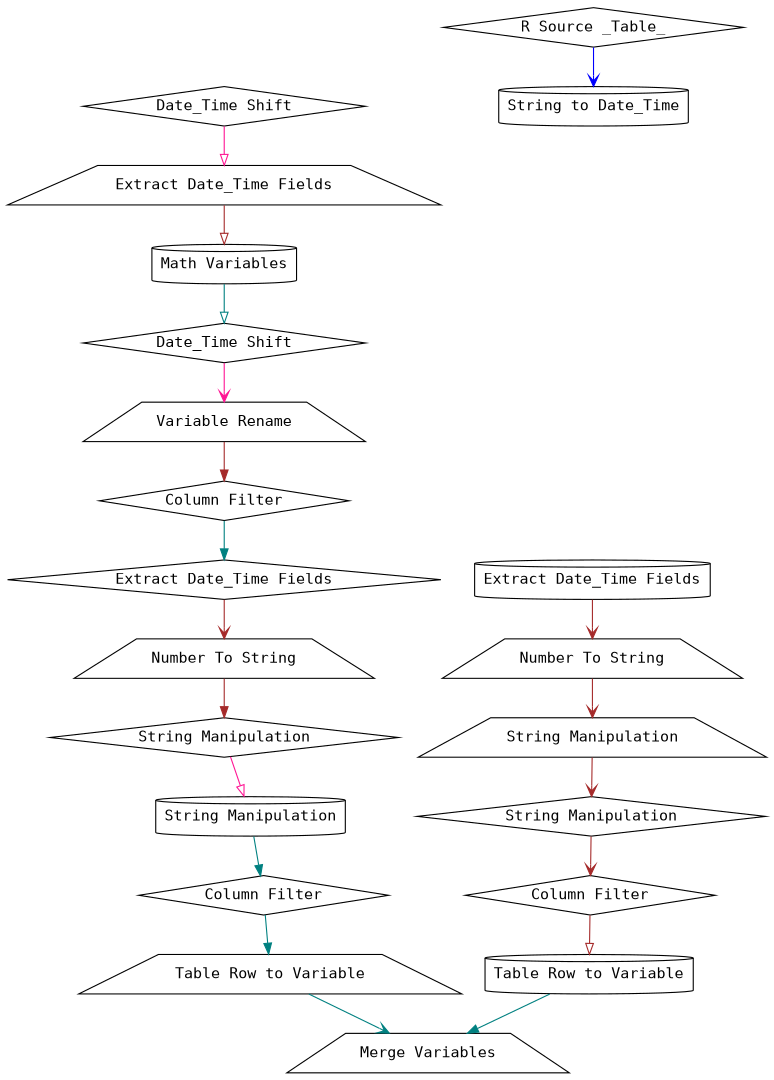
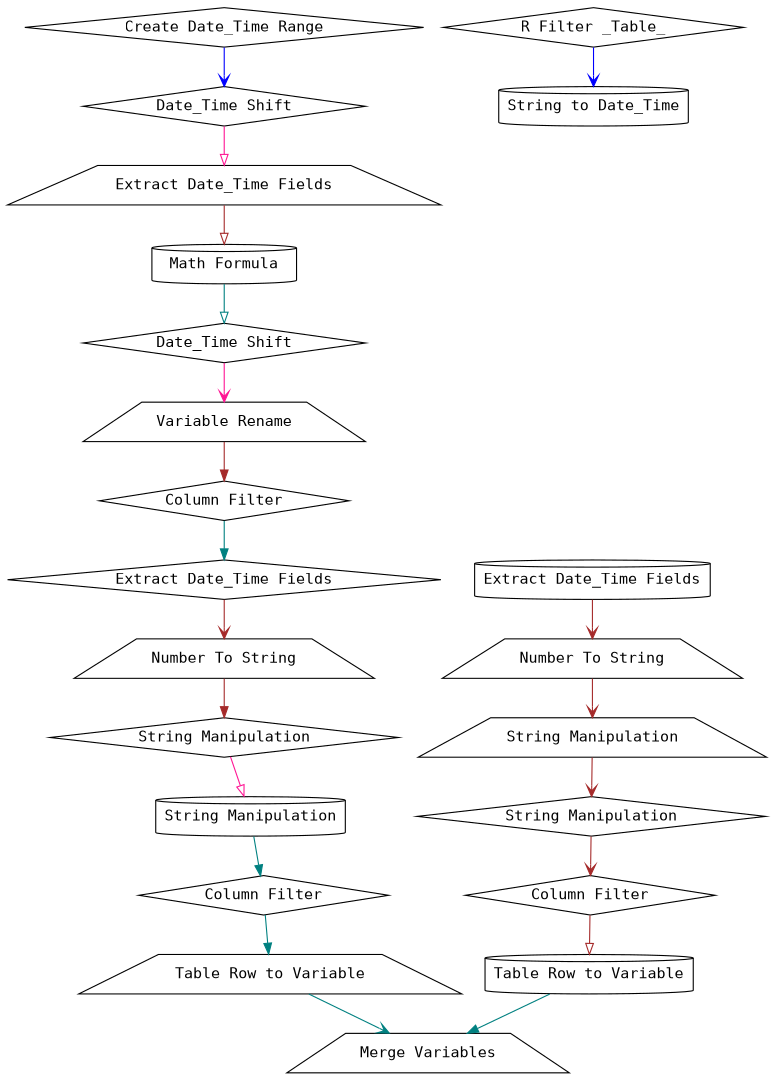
none -> (224, 27)
(594, 27) -> (594, 27)
(224, 264) -> (224, 264)
